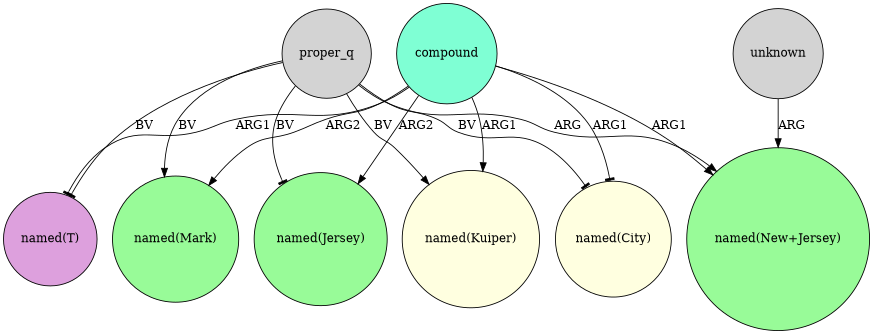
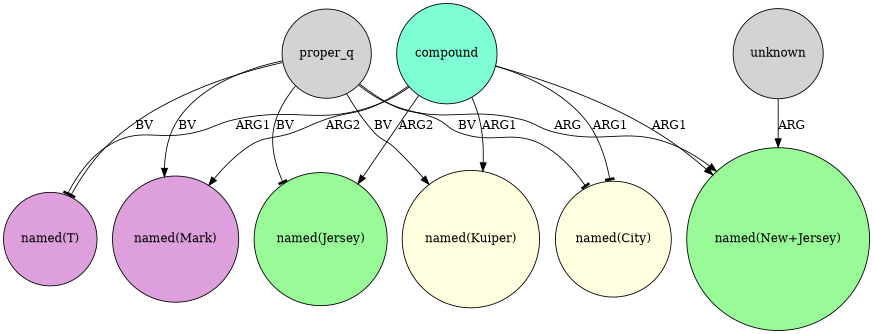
(176, 239) -> (176, 239)
